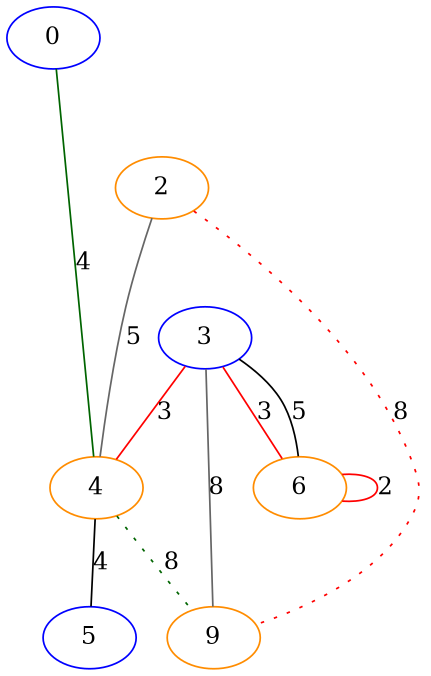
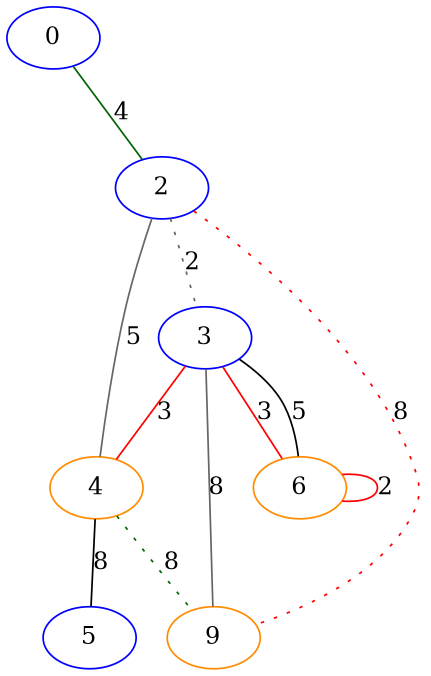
(162, 188) -> (162, 188)
(75, 263) -> (108, 113)
none -> (184, 263)
(102, 563) -> (102, 563)
